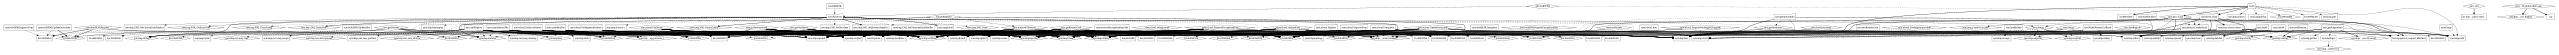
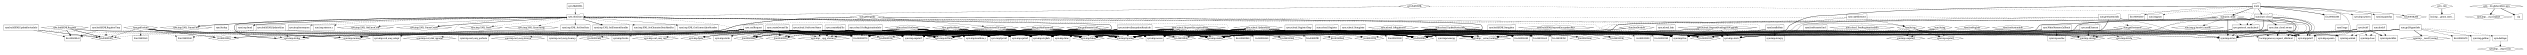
none -> (221, 28)
